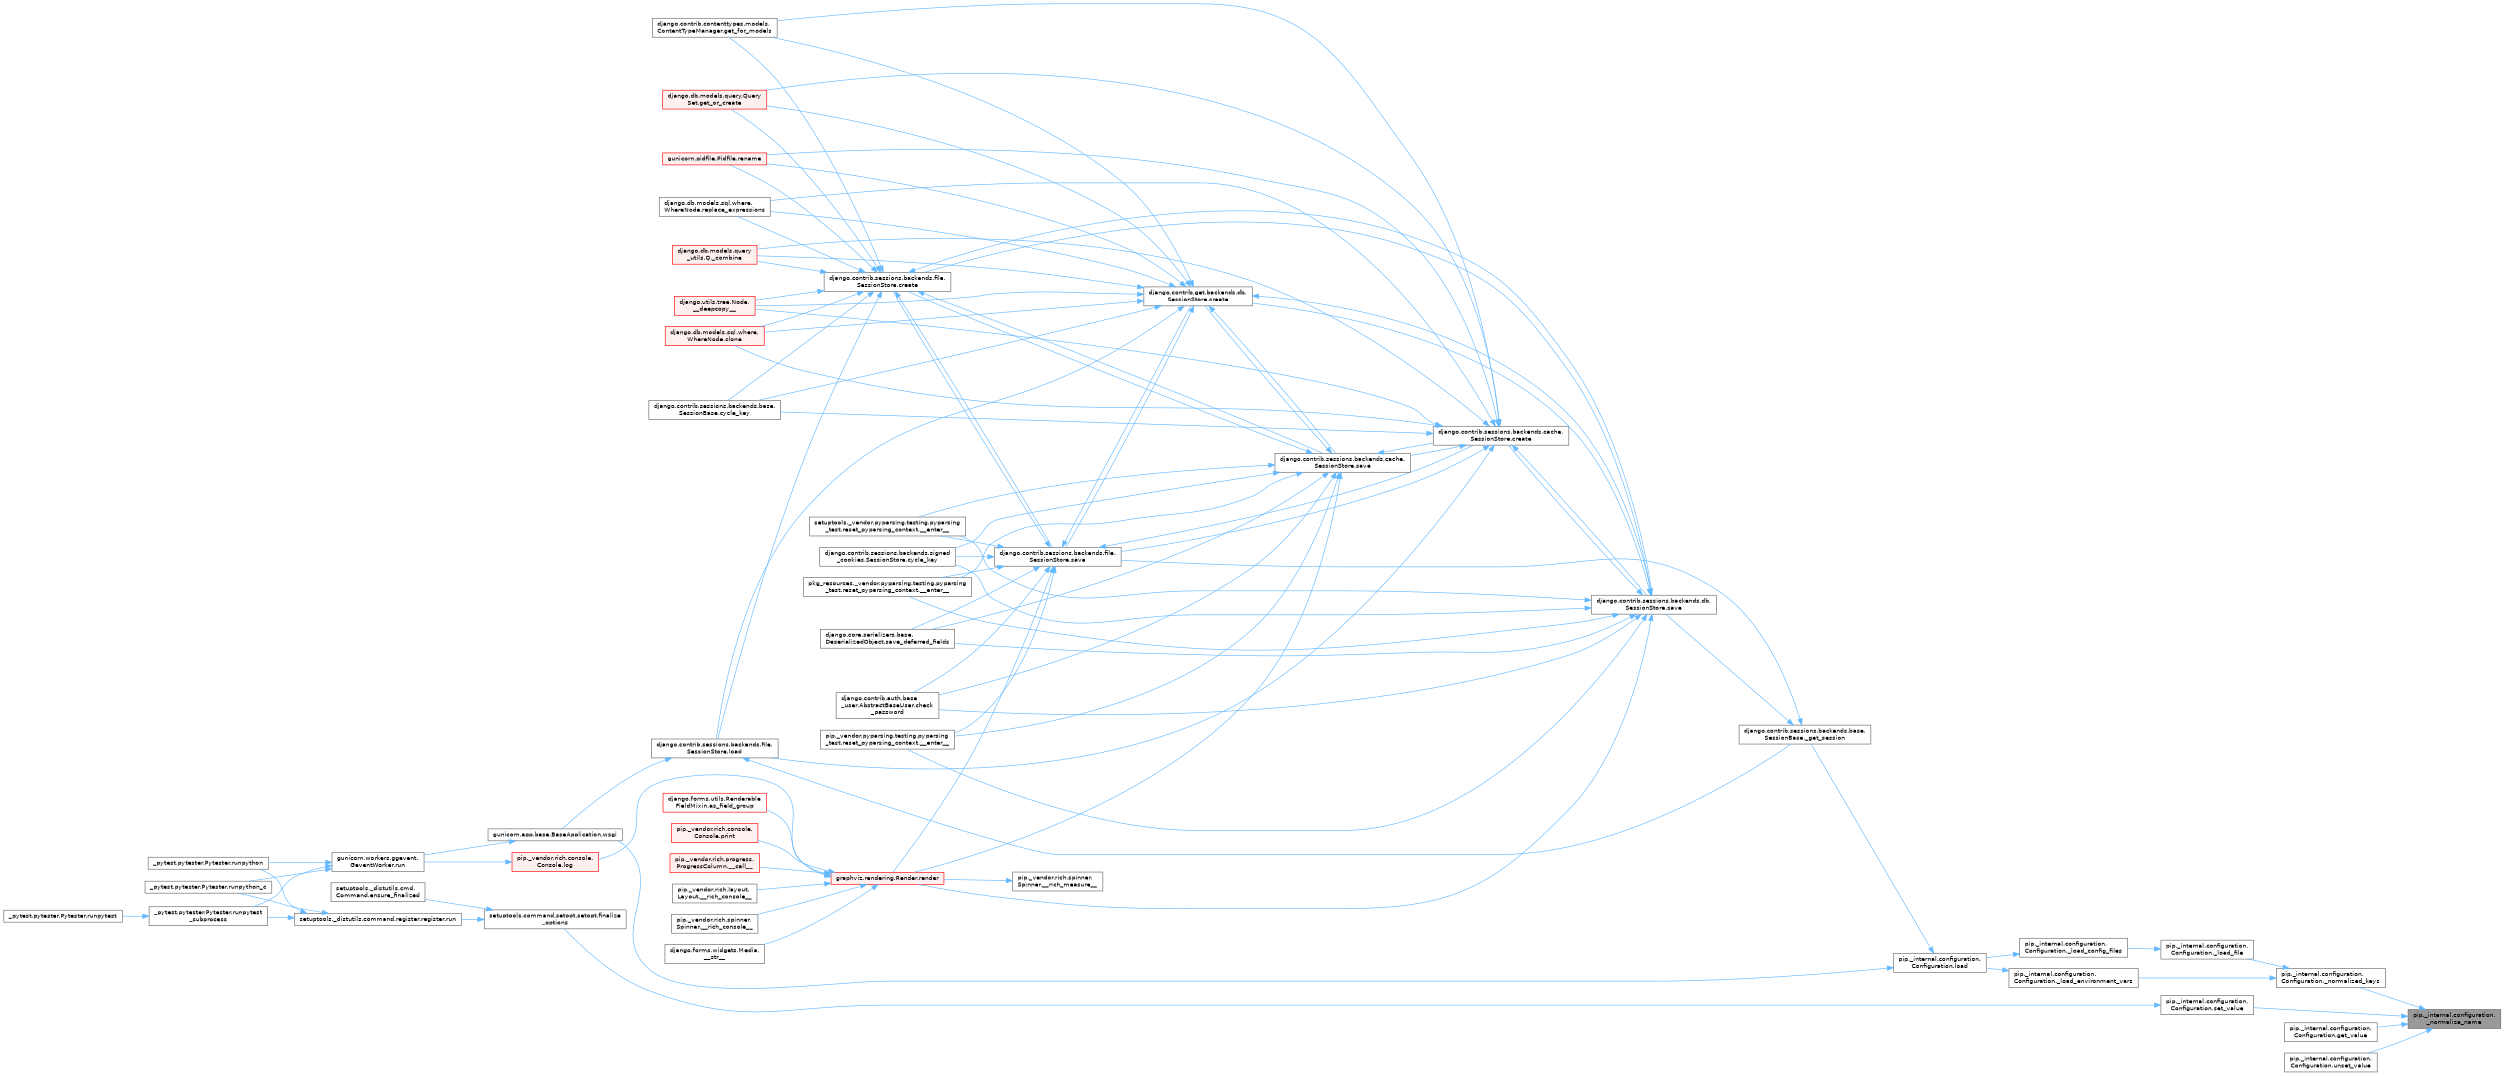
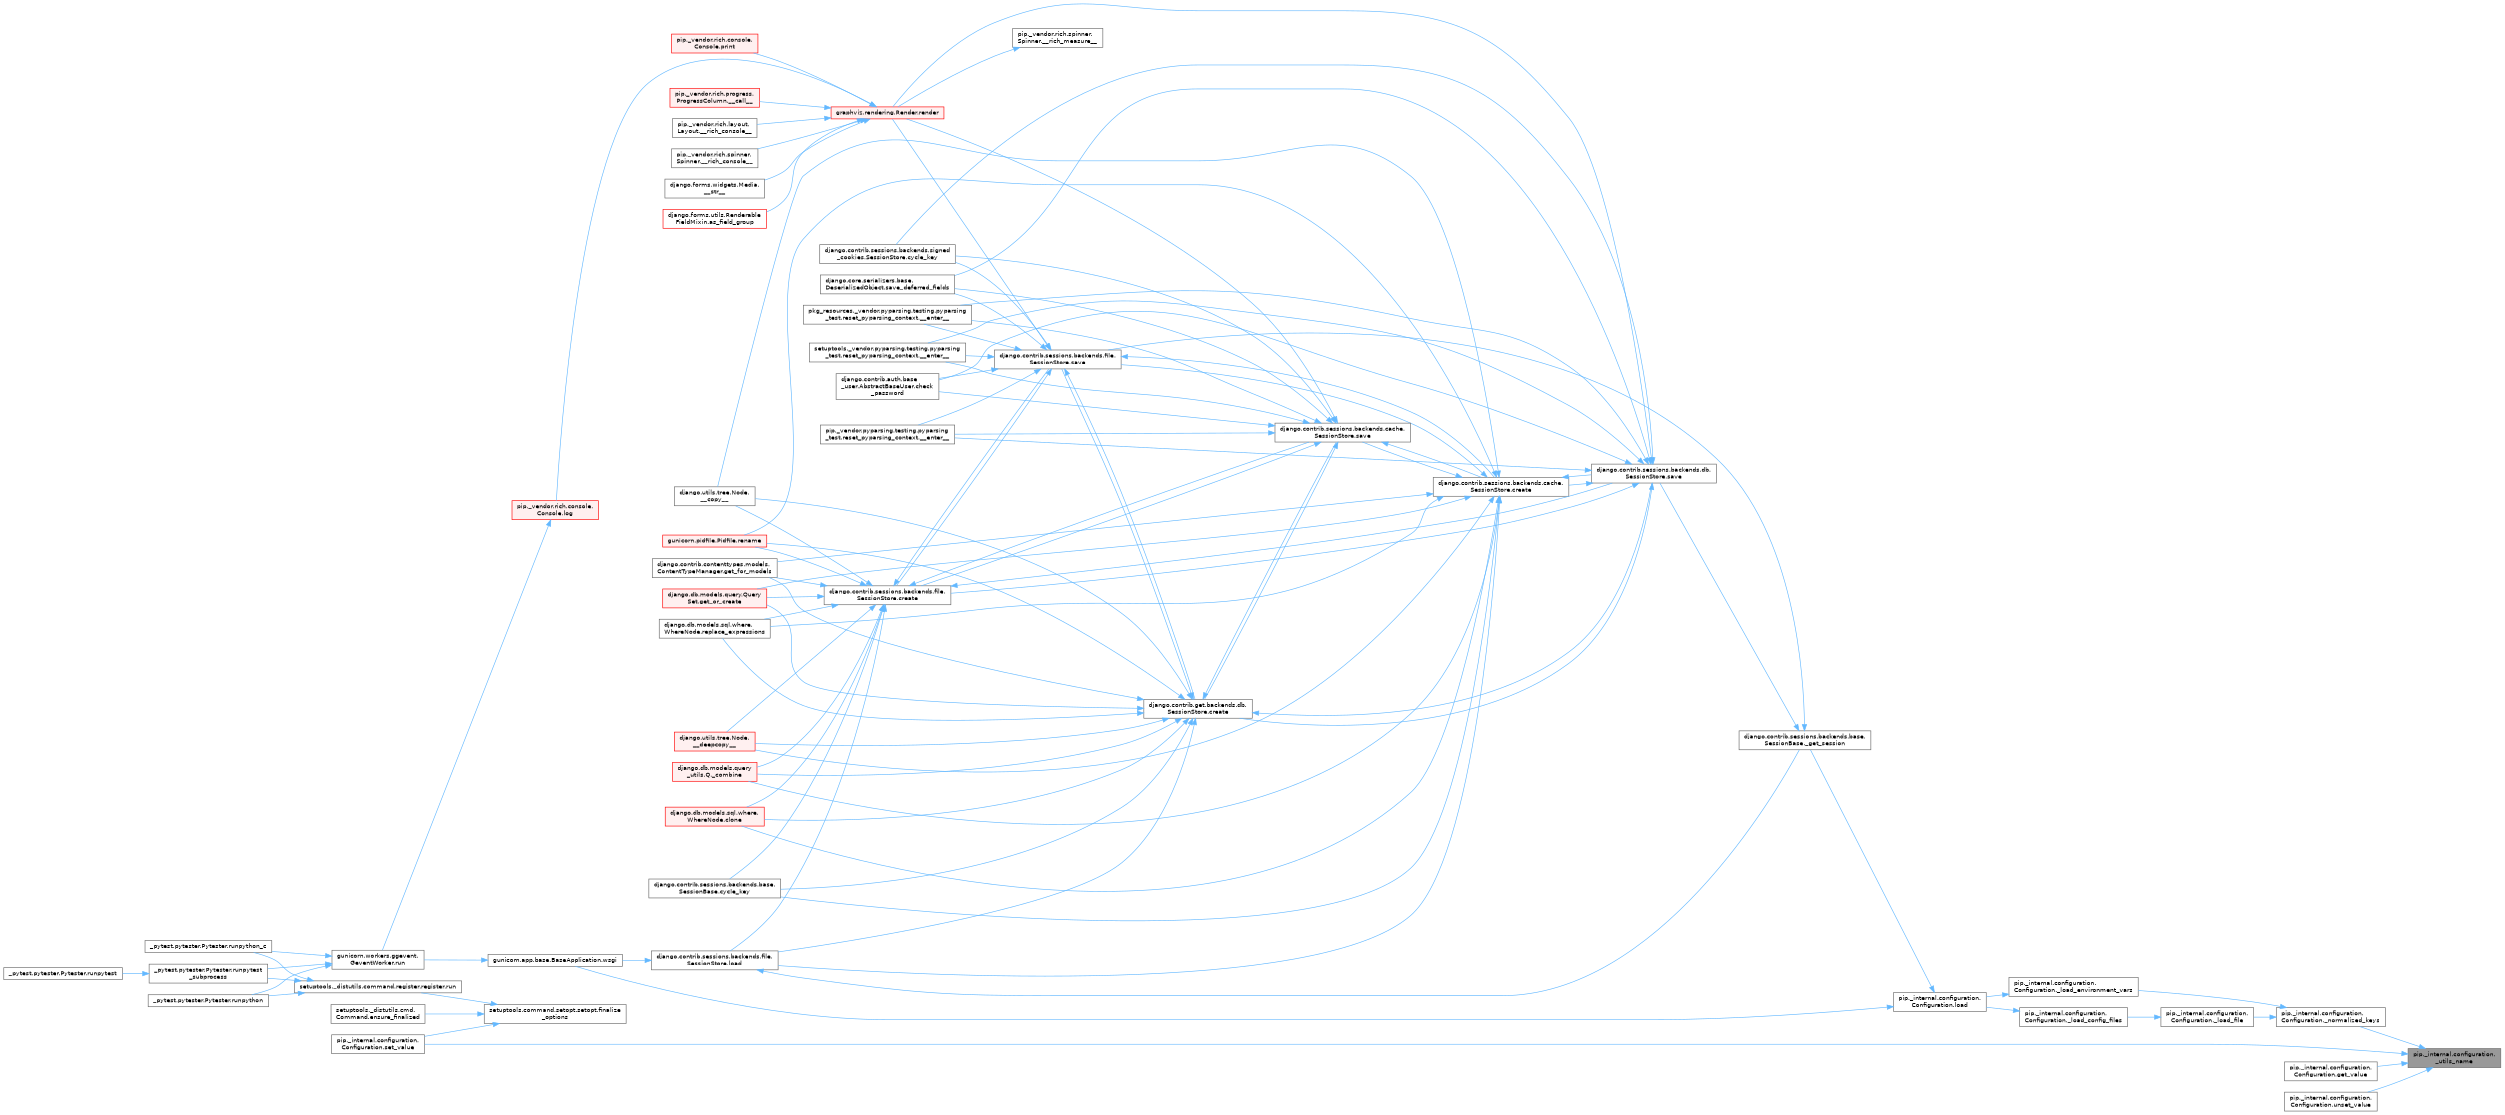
none -> (715, 496)
(1347, 1005) -> (459, 1030)
(2454, 1019) -> (2454, 1058)
